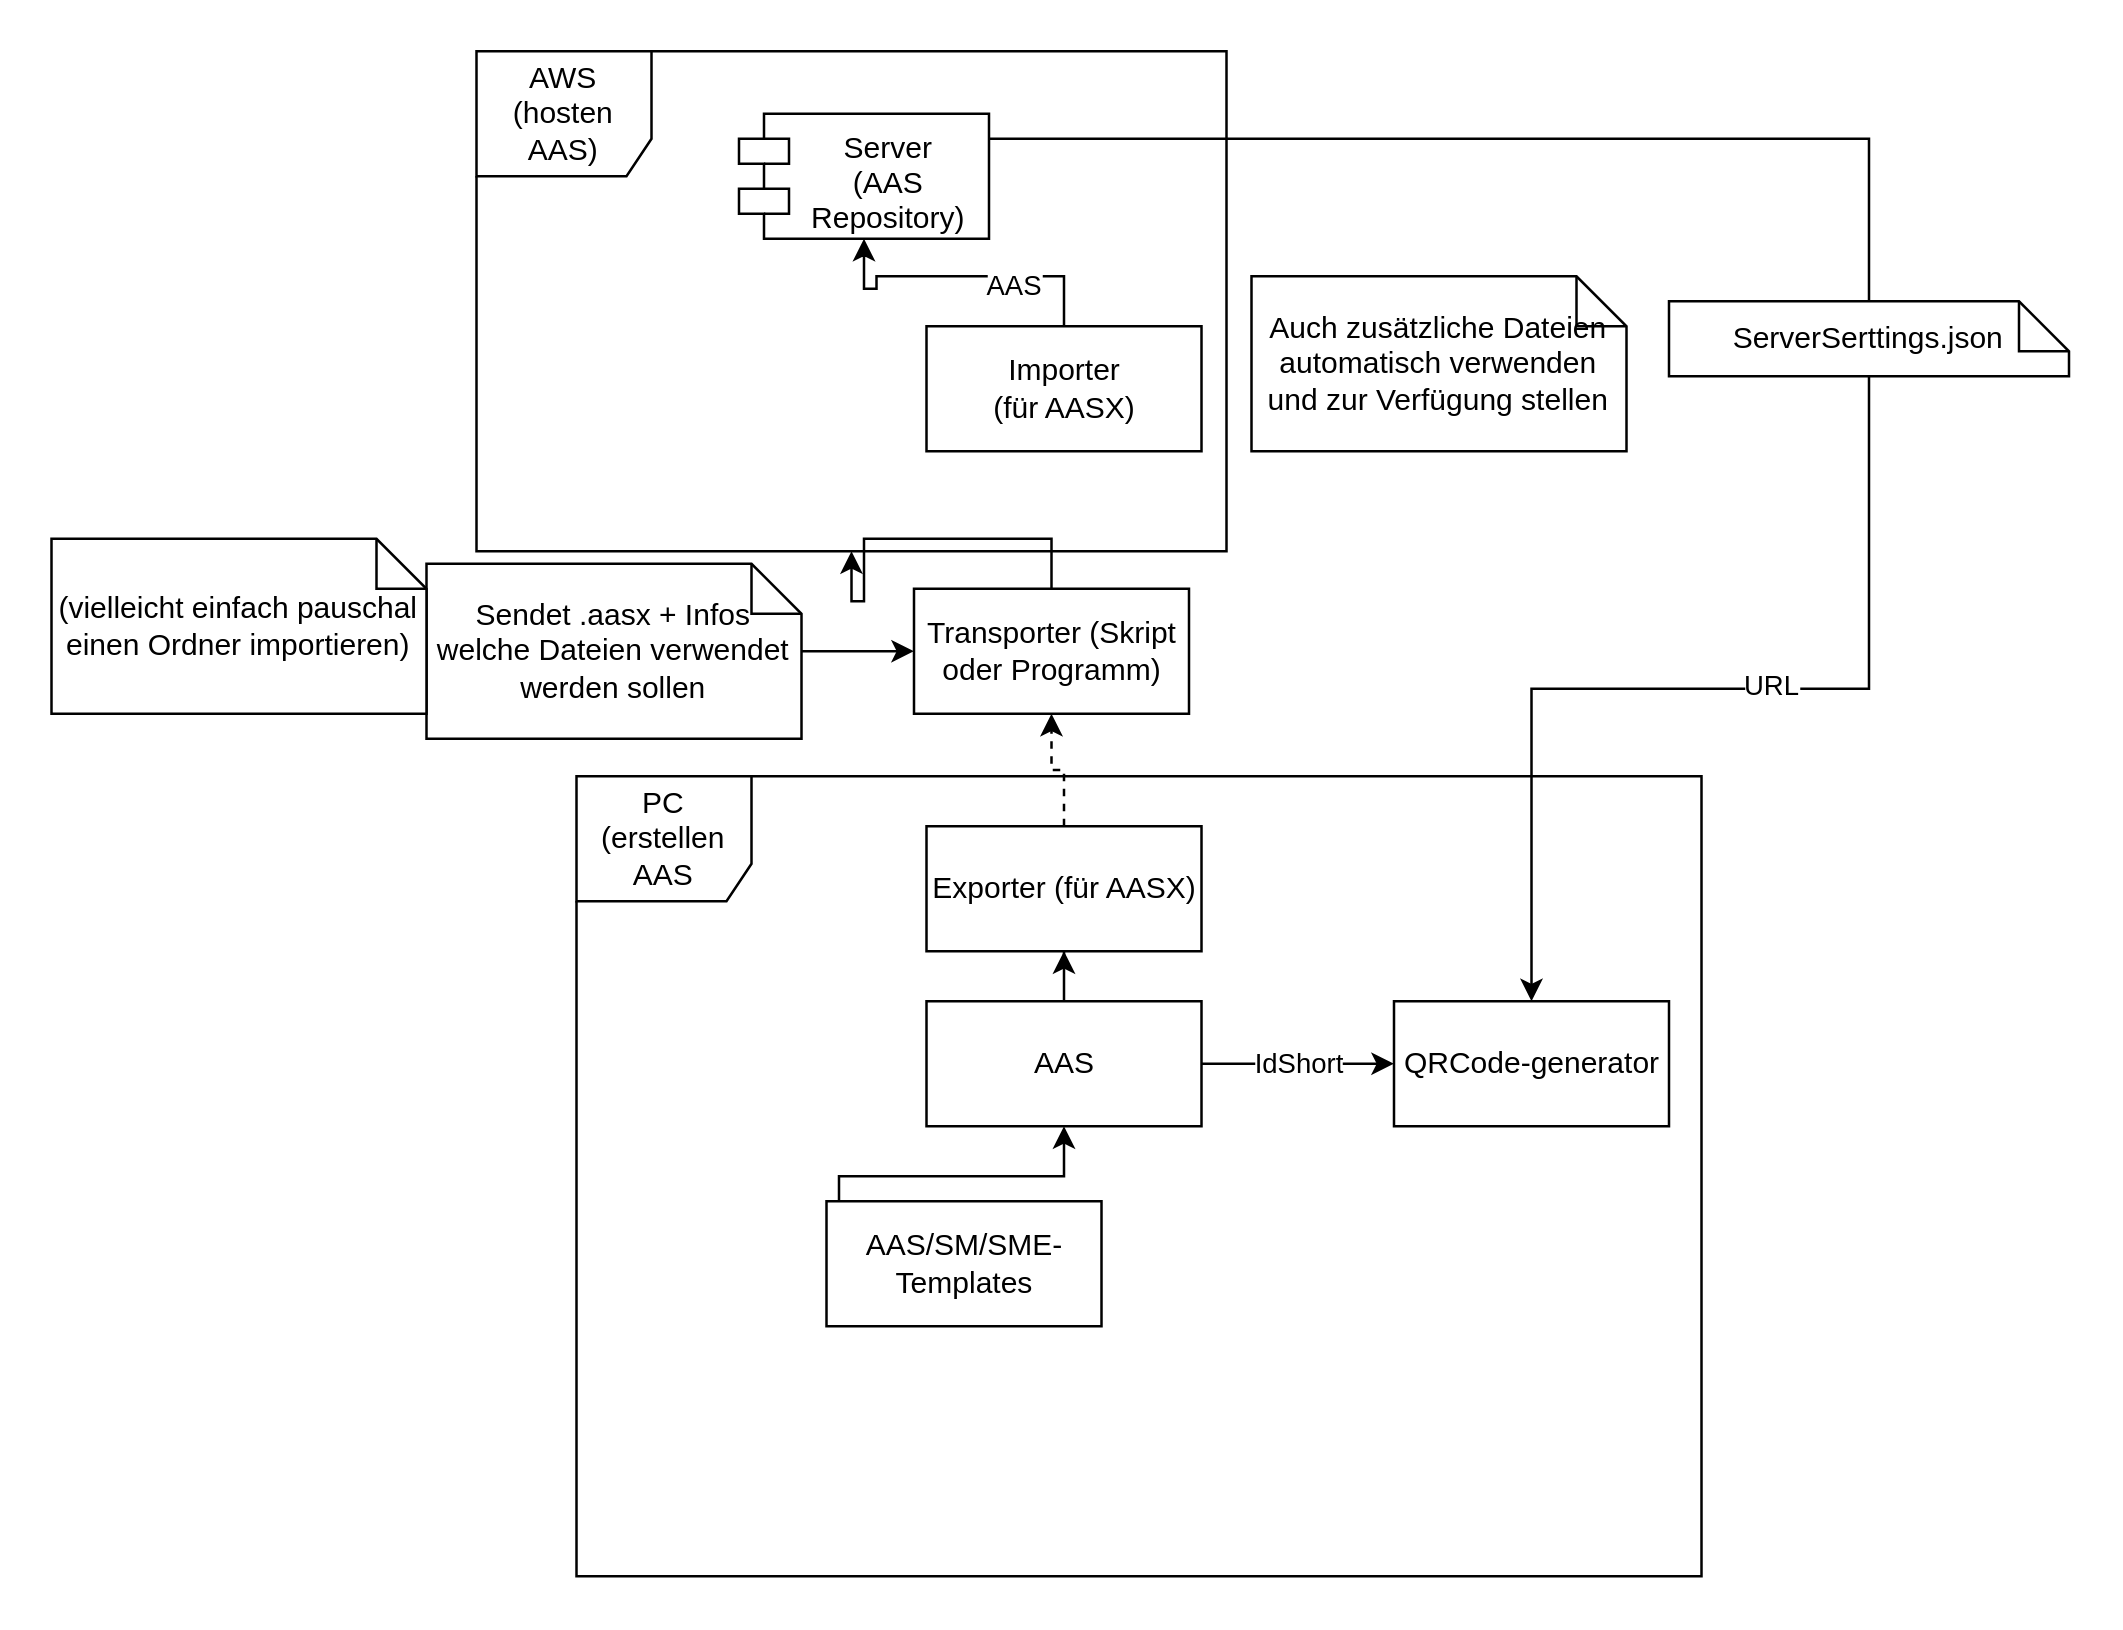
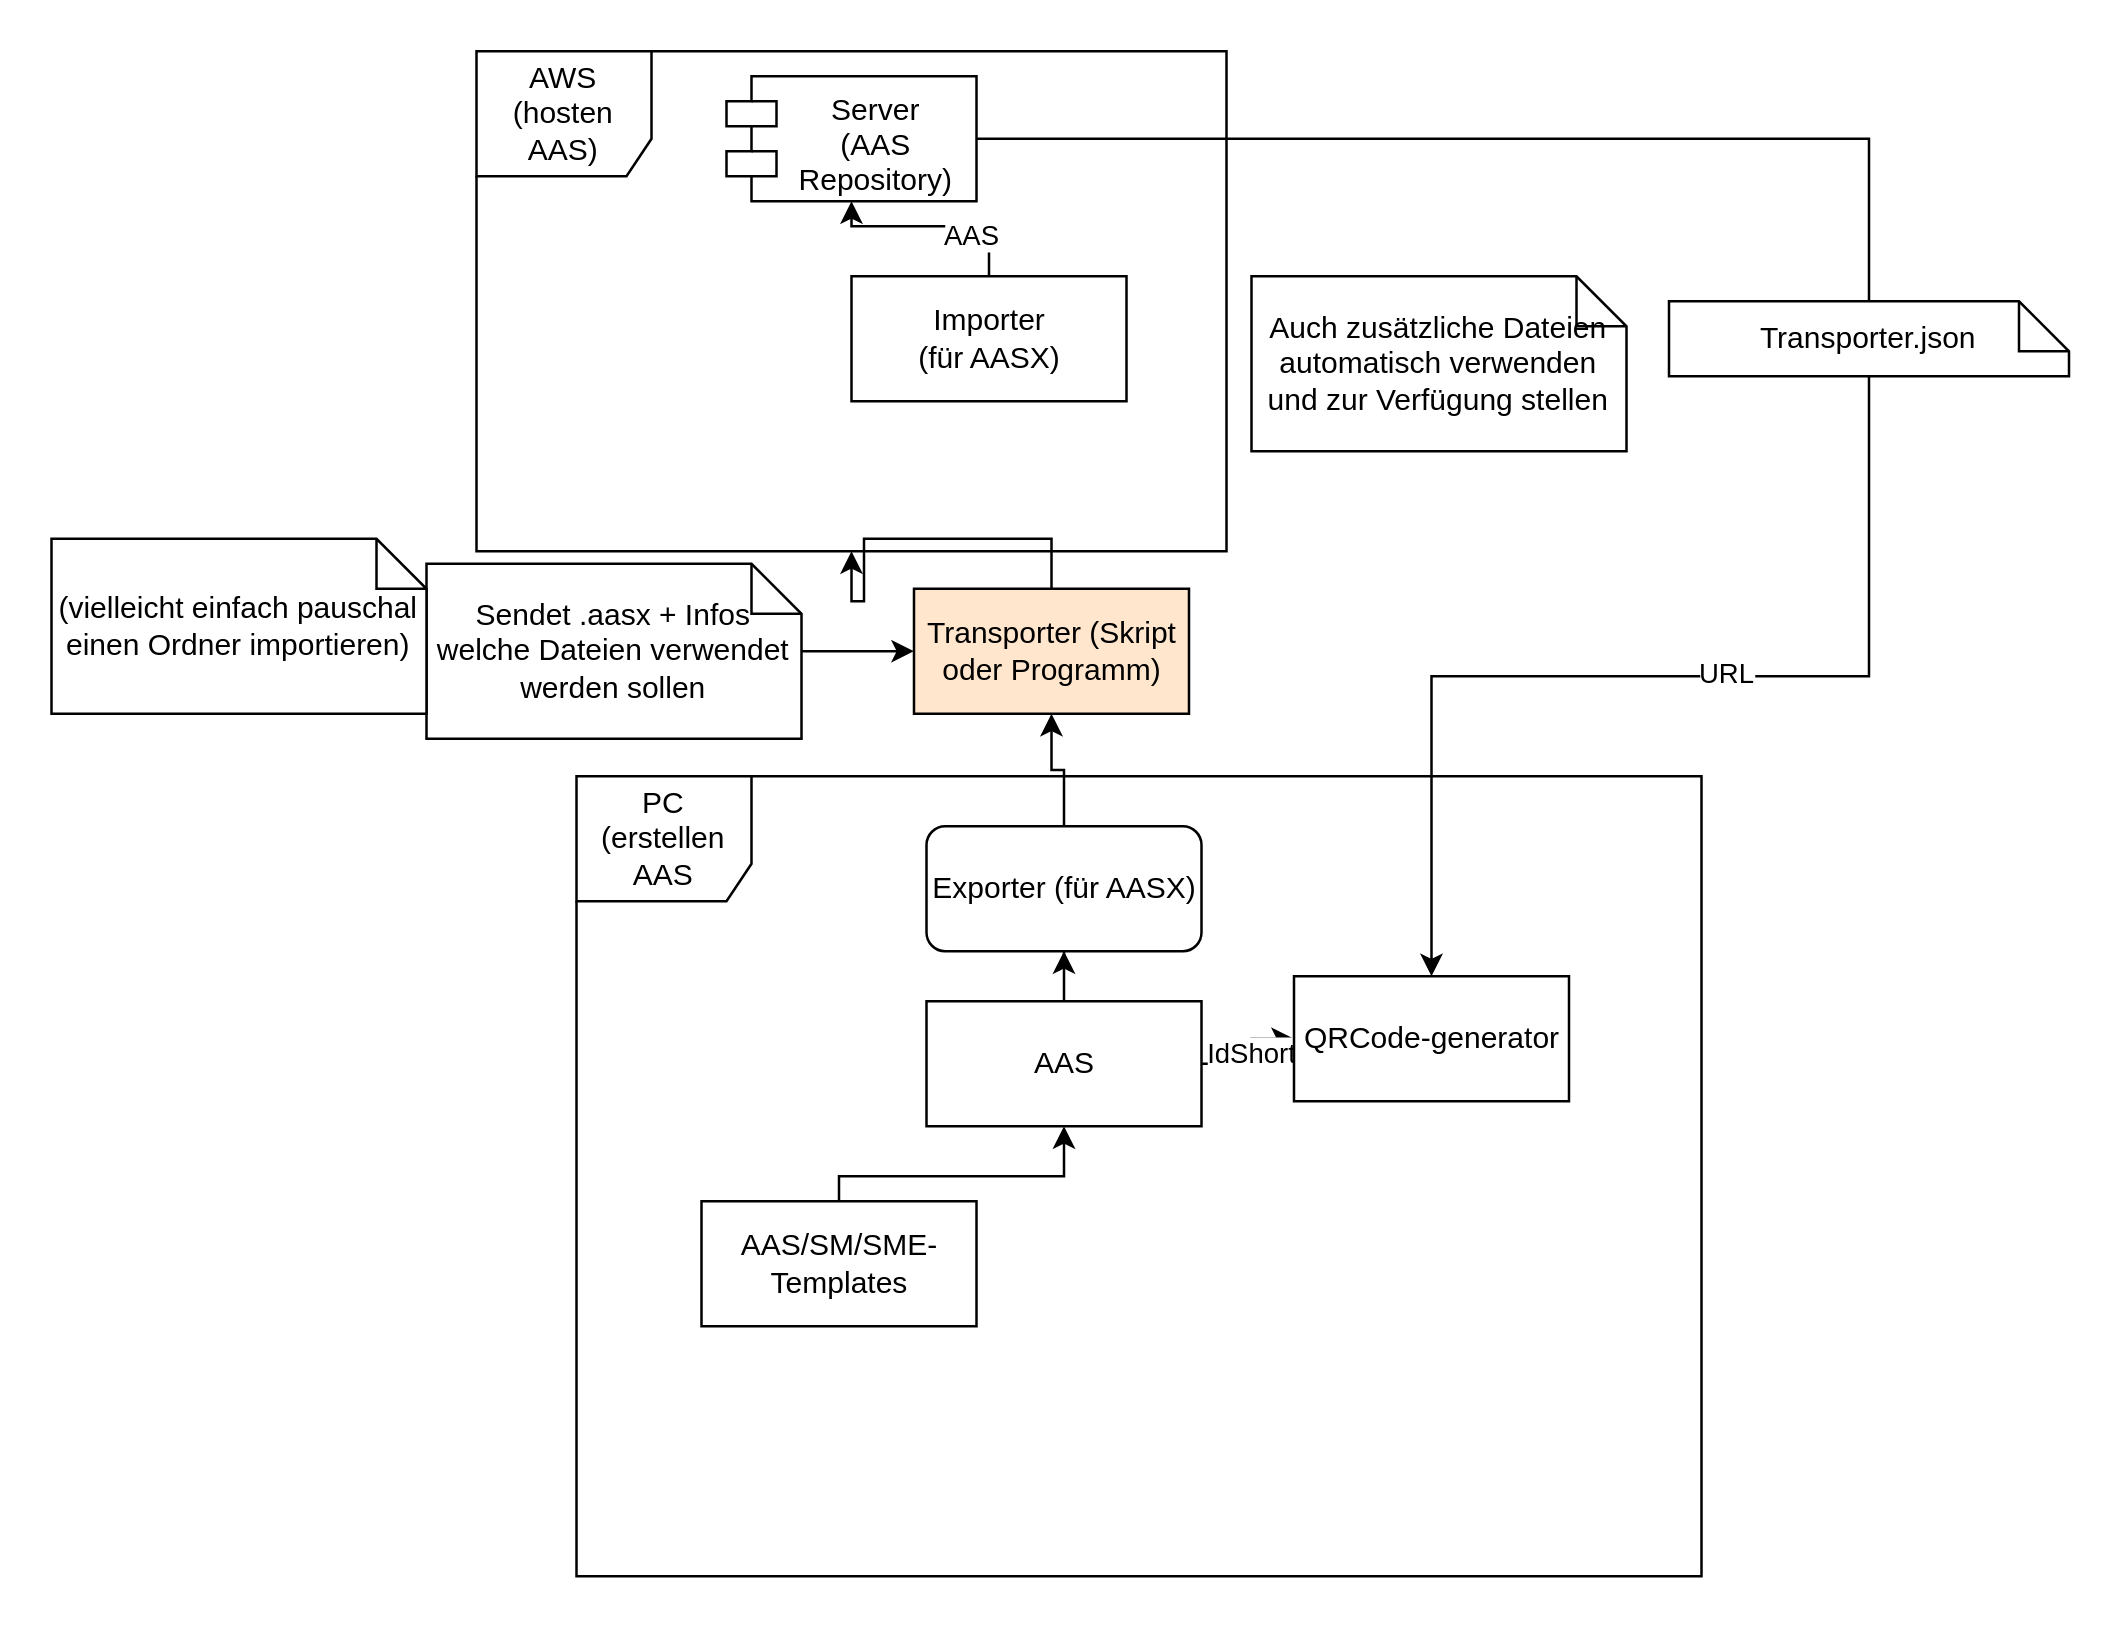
(864, 176) -> (851, 139)
(1869, 339) -> (1869, 339)
(1064, 389) -> (989, 339)
(1051, 651) -> (1051, 651)
(1051, 757) -> (1051, 757)
(1064, 889) -> (1064, 889)
(1531, 1064) -> (1431, 1039)
(964, 1264) -> (839, 1264)
